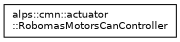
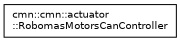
(90, 21) -> (90, 21)
